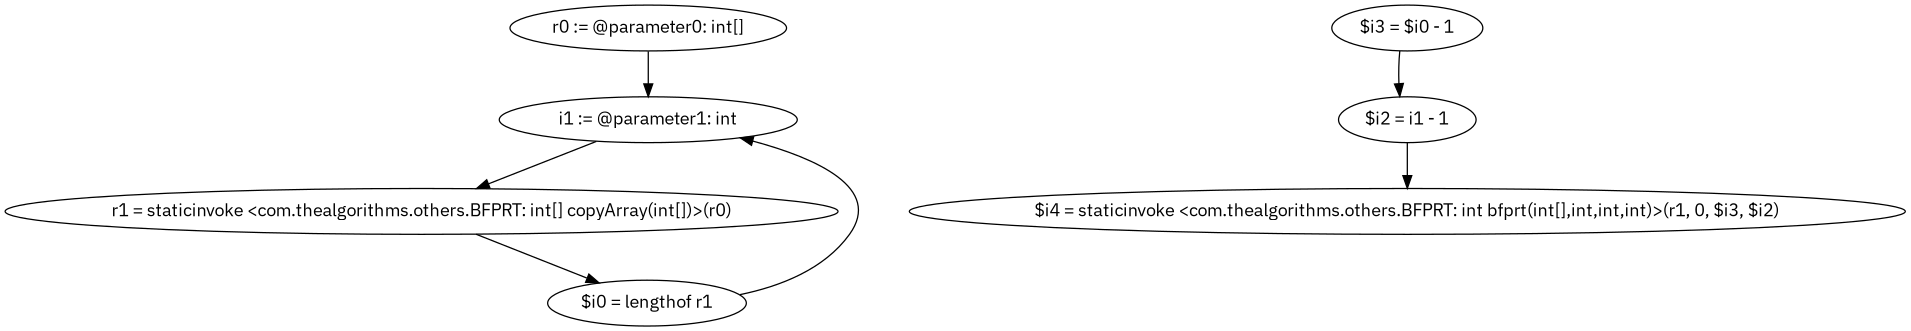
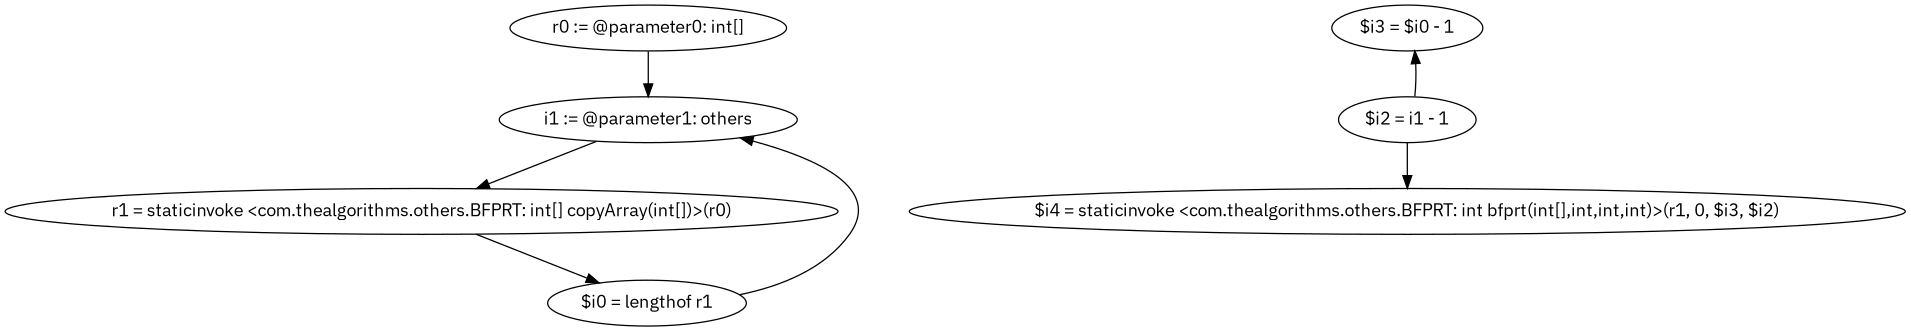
(1399, 67) -> (1416, 80)
(648, 120) -> (648, 120)
